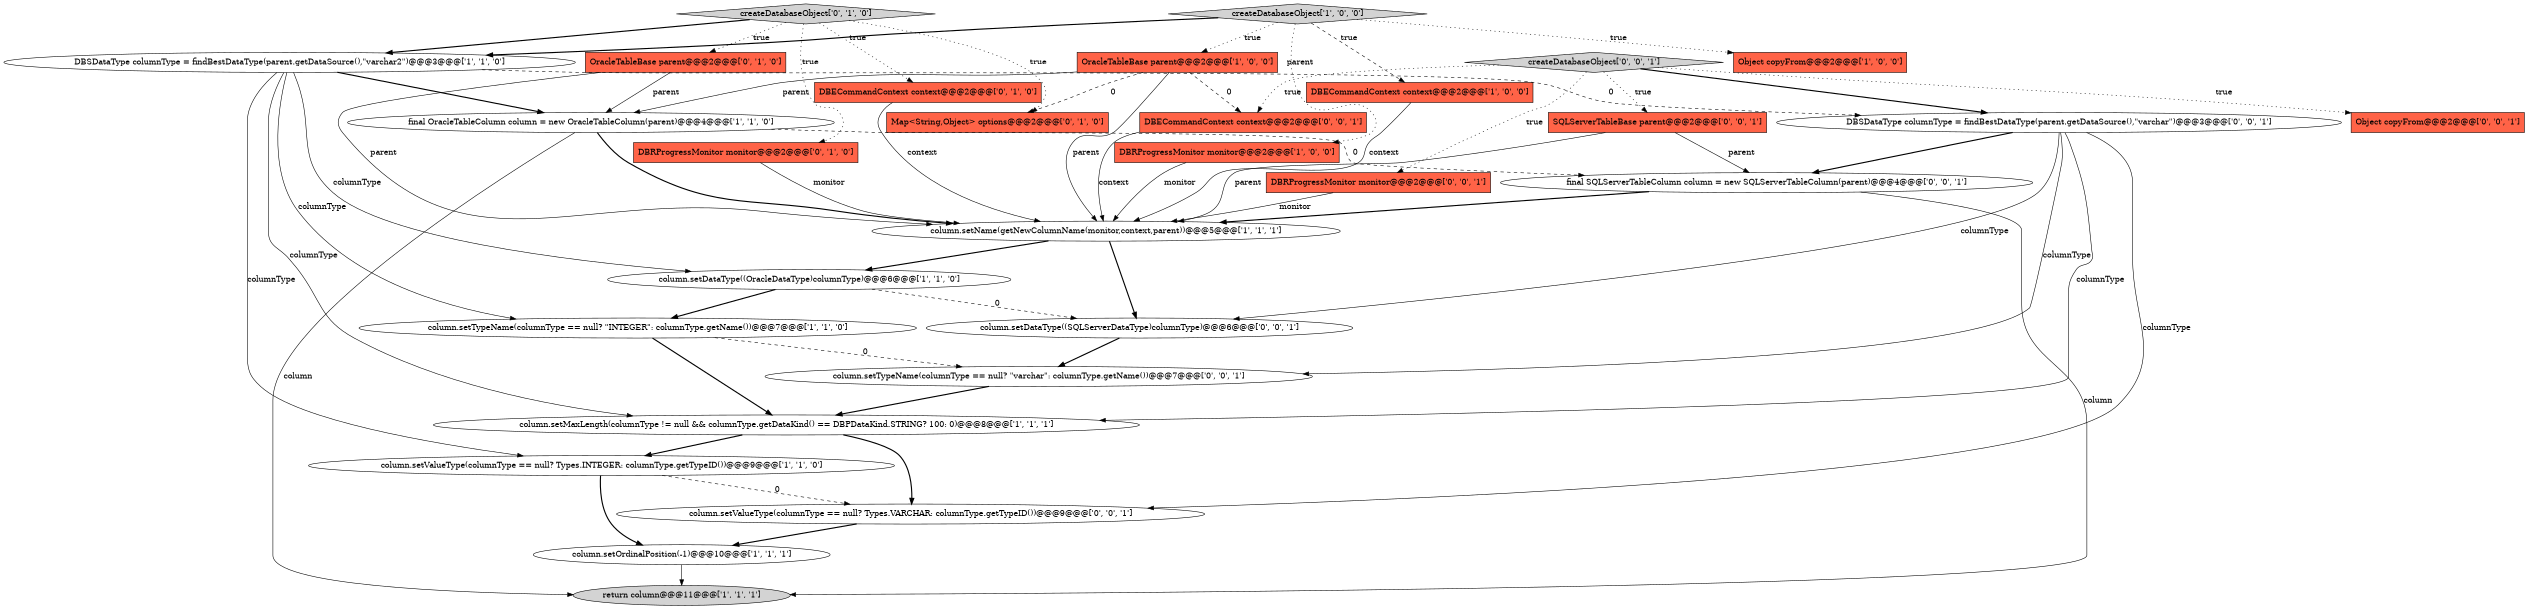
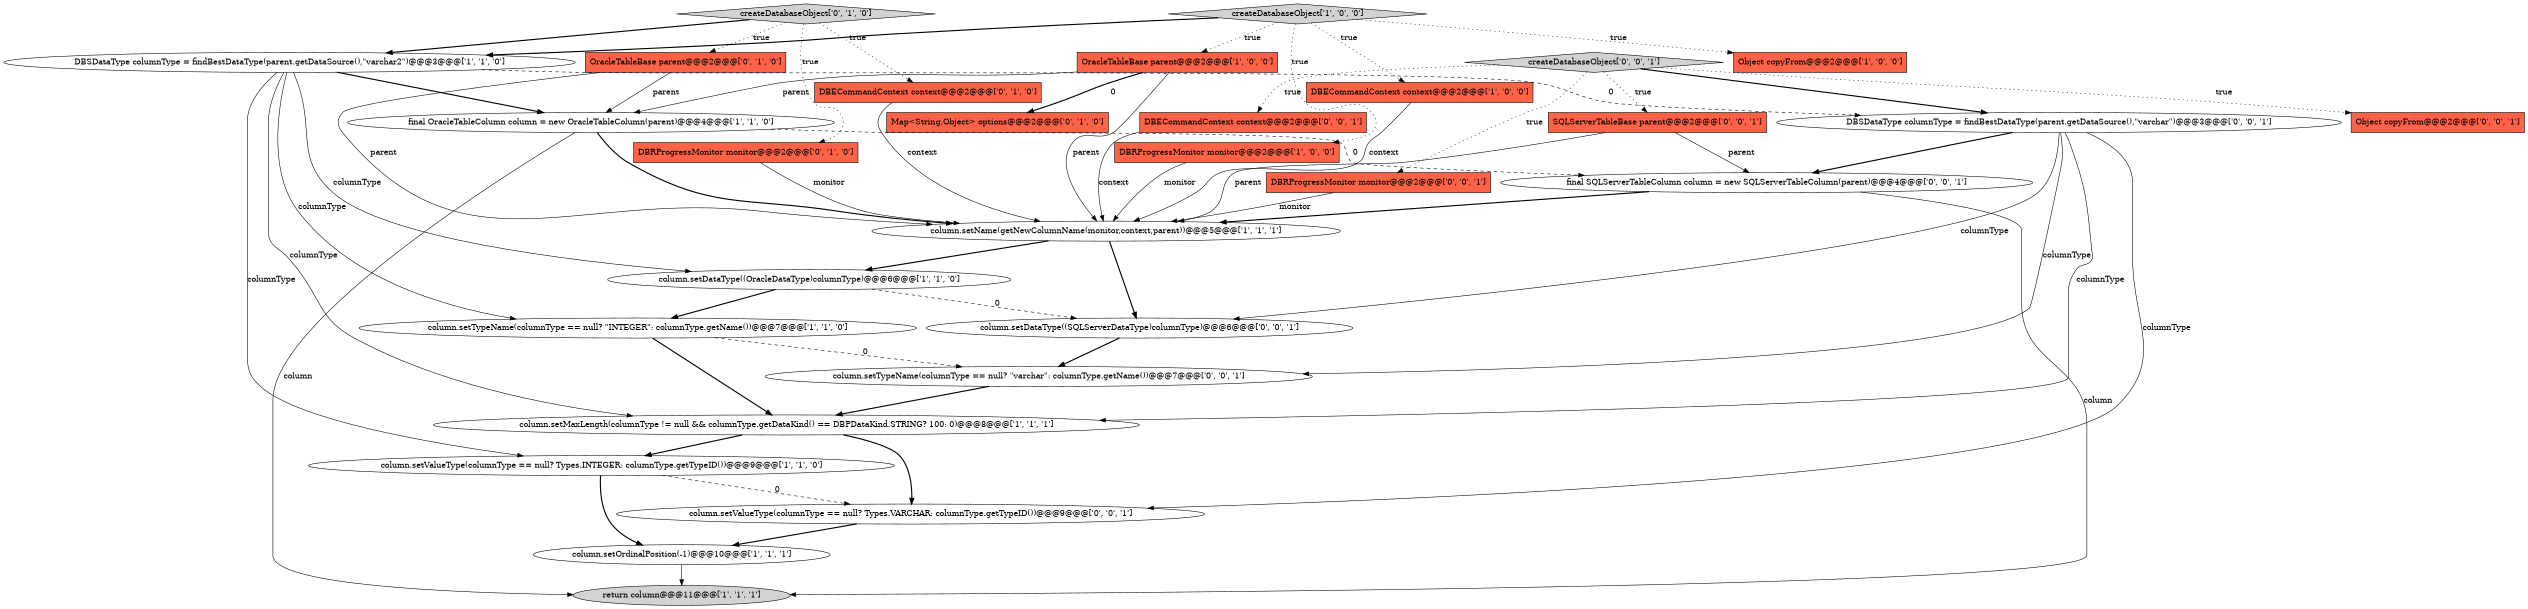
(964, 45) -> none
(1356, 51) -> (1356, 51)
(1300, 62) -> (1300, 62)
(1088, 91) -> (1088, 91)
(1213, 91) -> none
